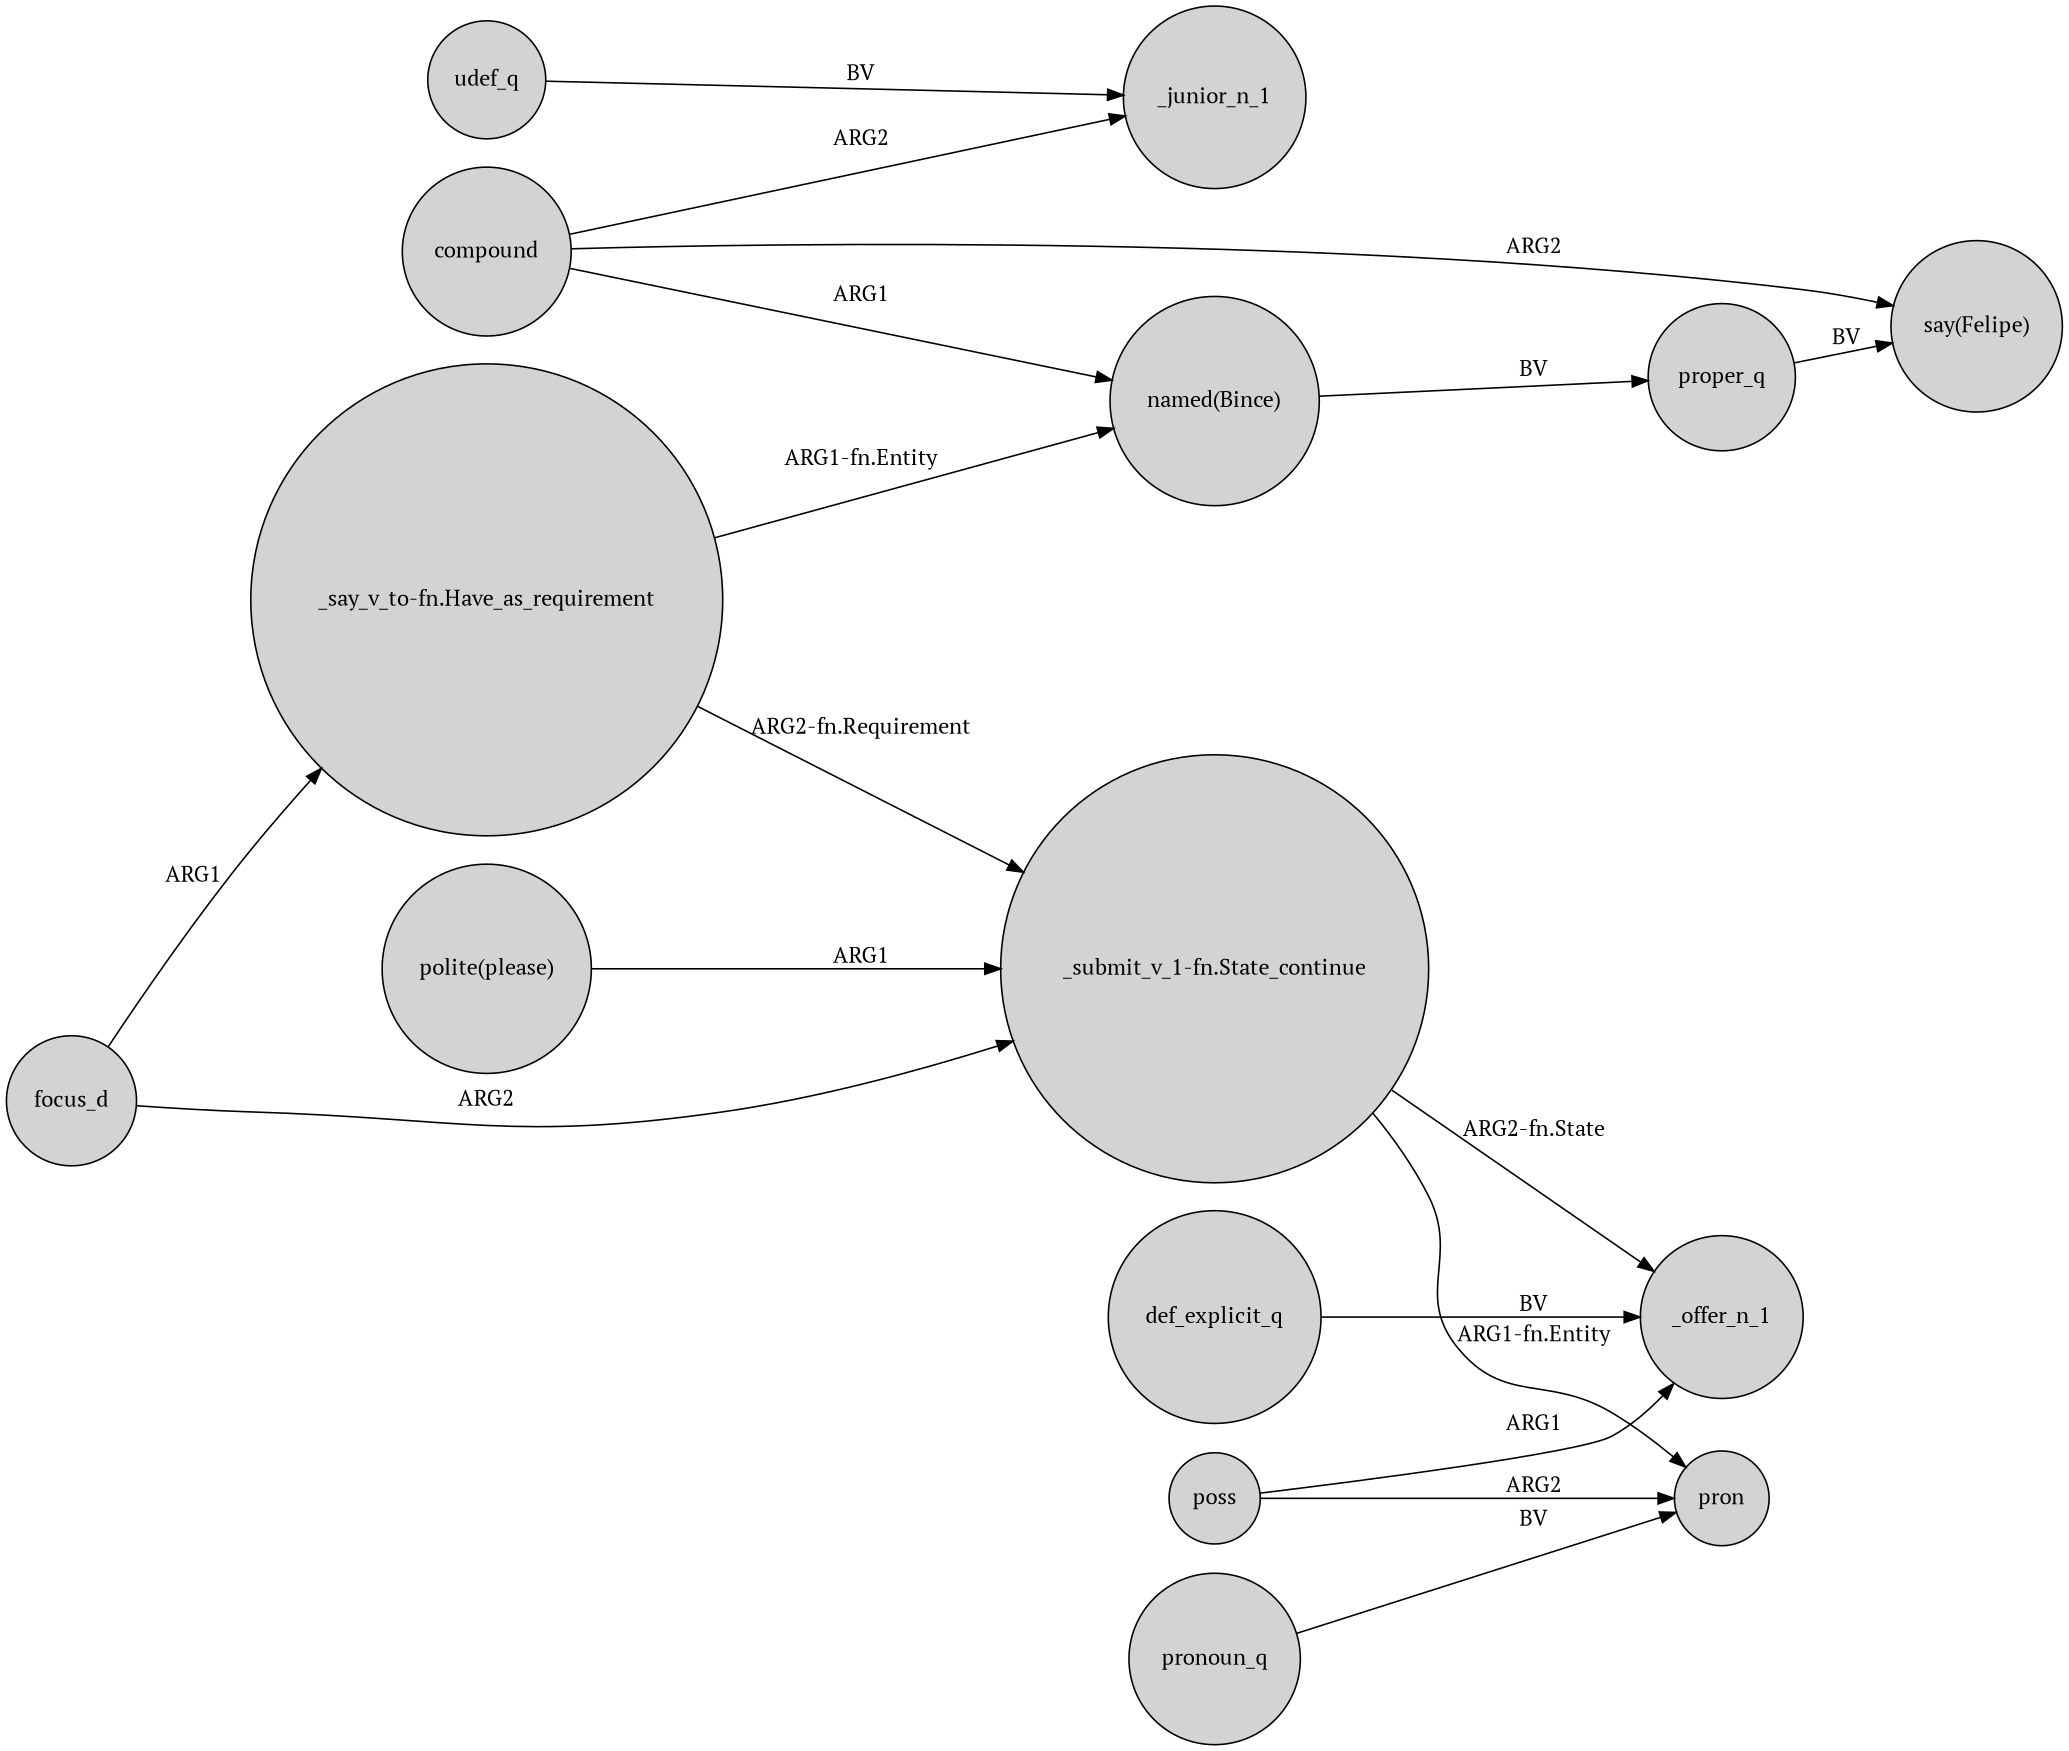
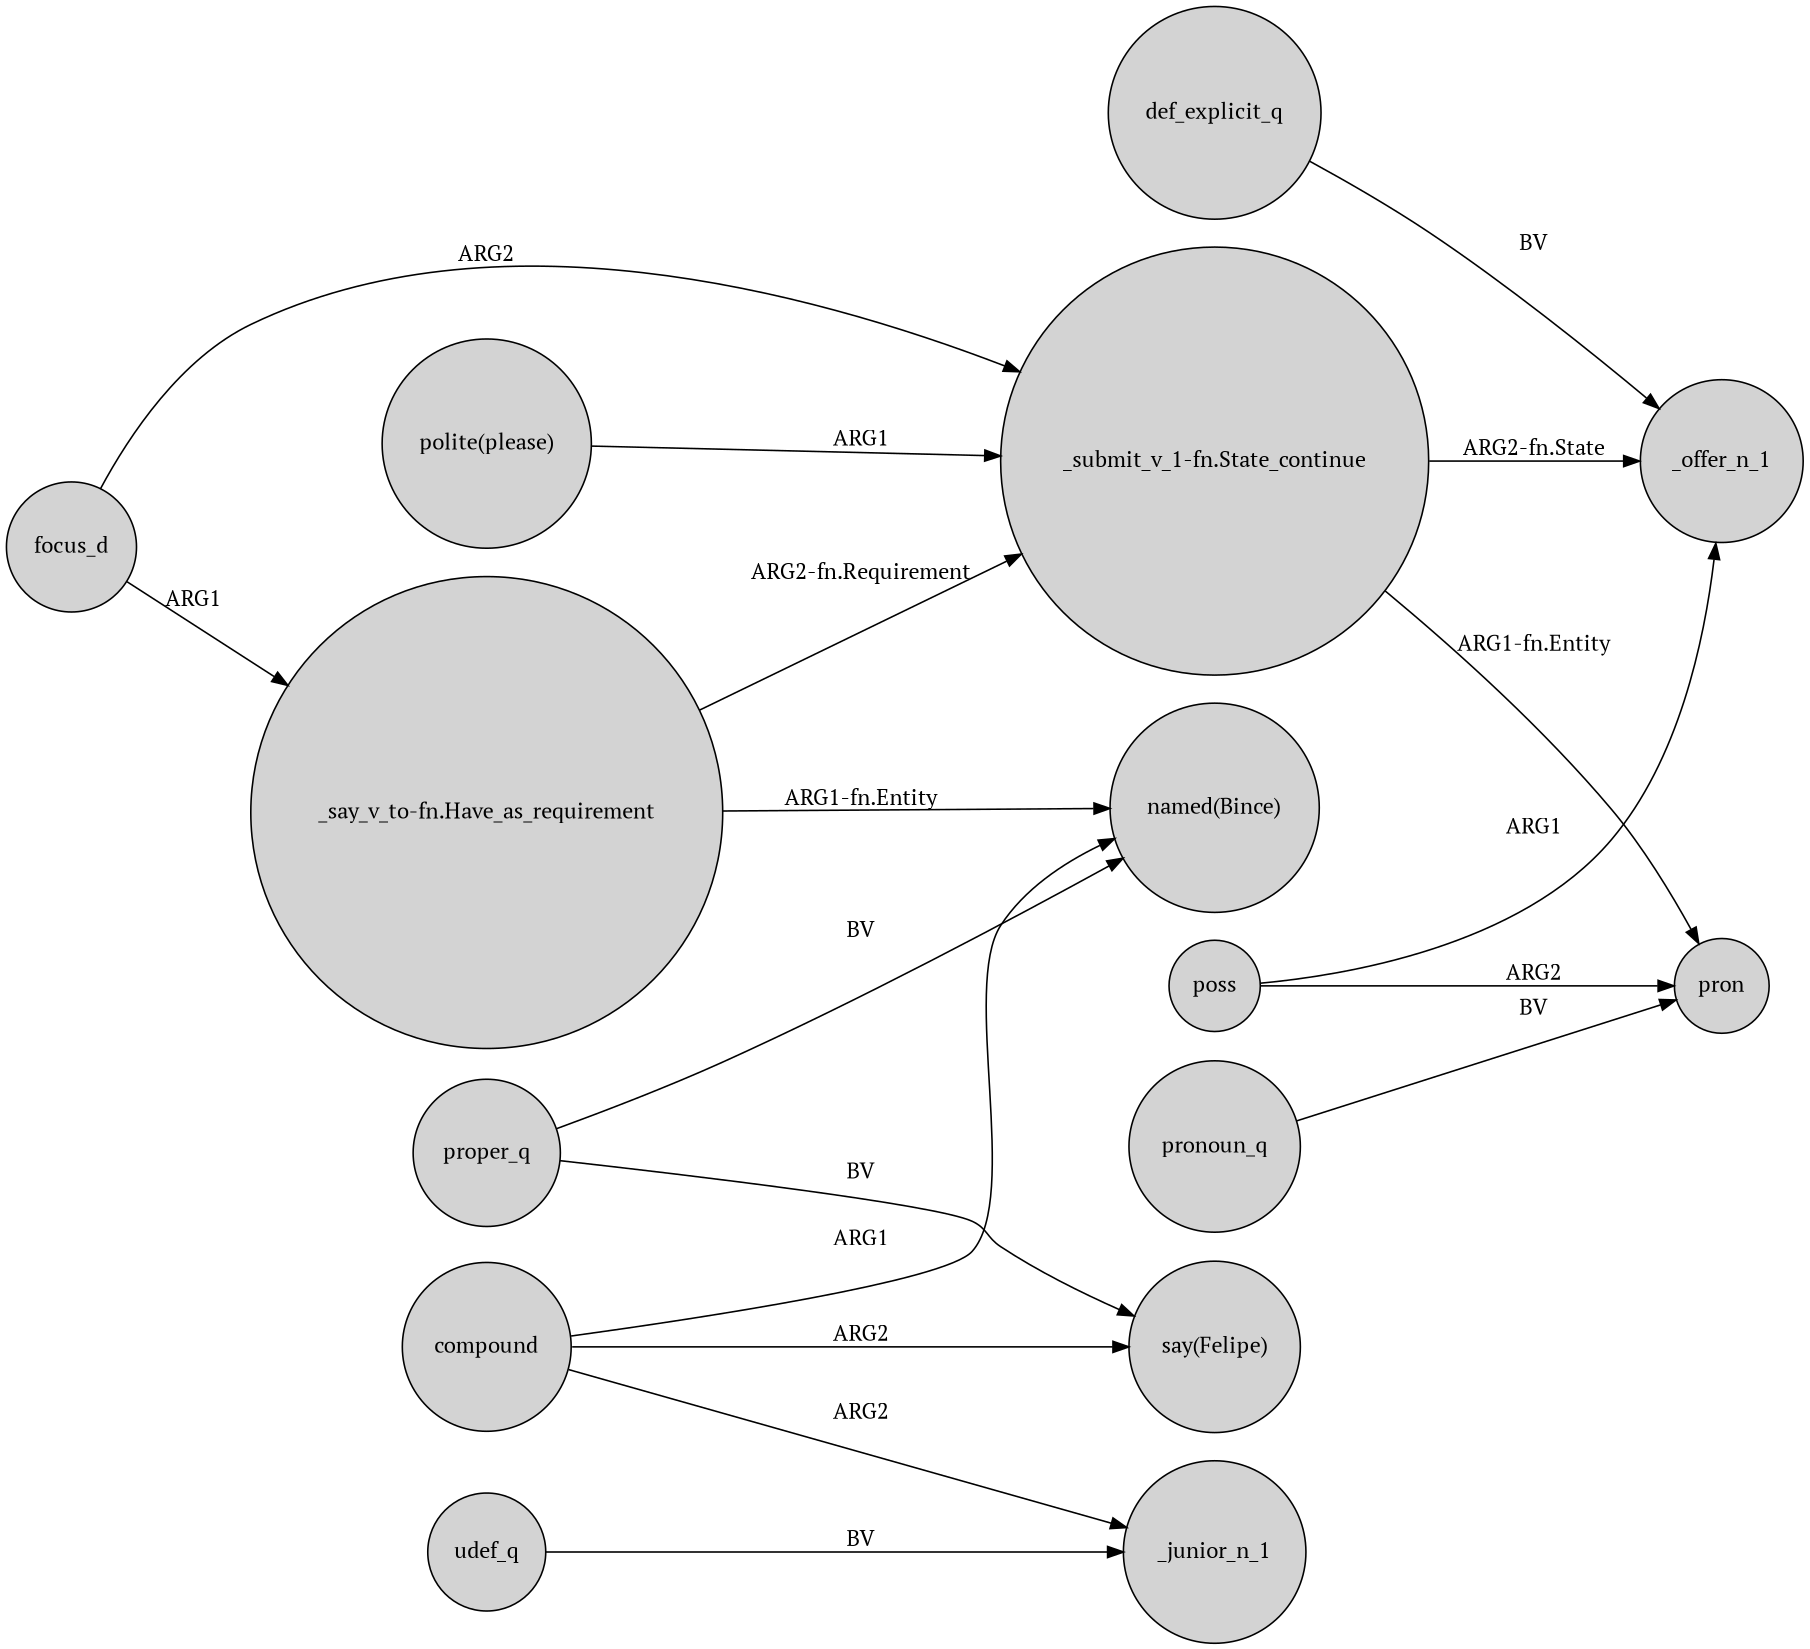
(1476, 389) -> (838, 1008)
